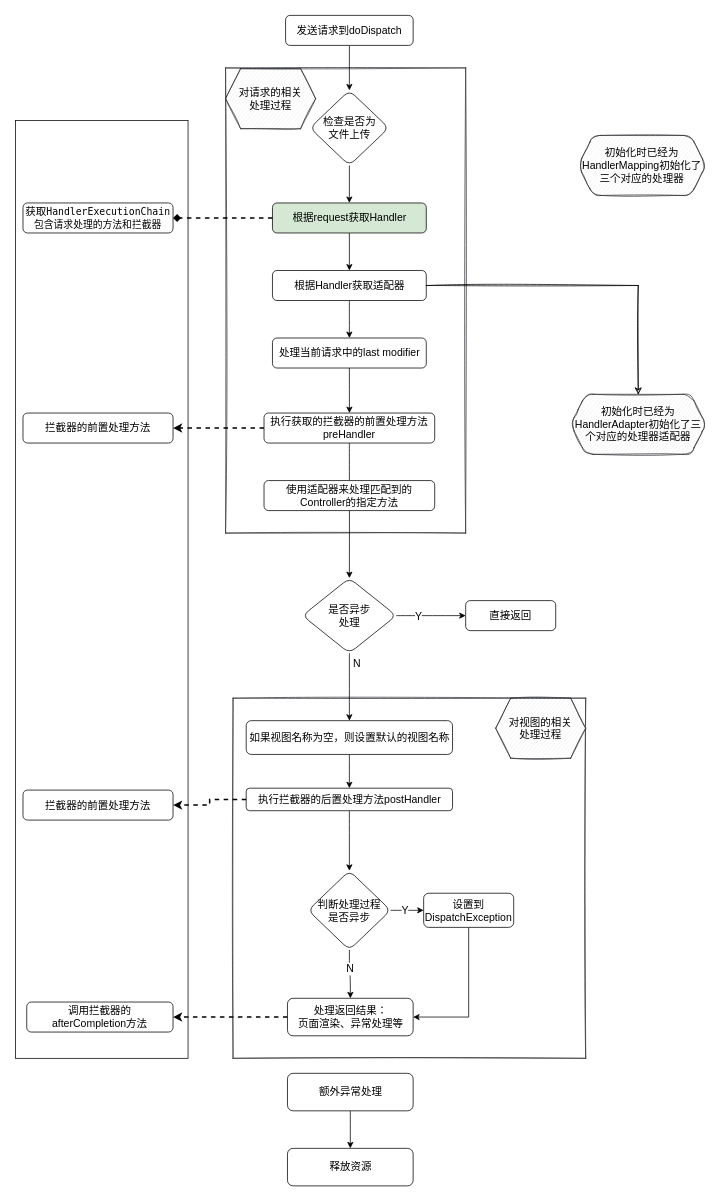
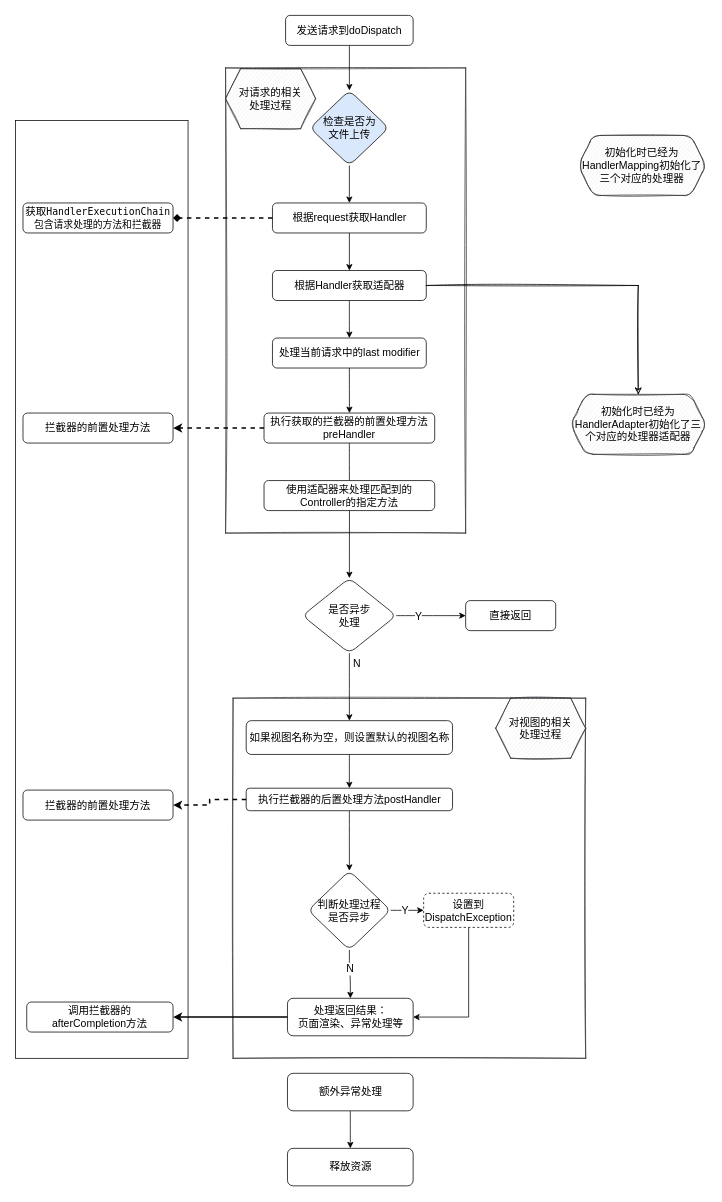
(349, 128) -> (349, 128)
(349, 218) -> (349, 218)
(468, 910) -> (468, 910)
(234, 1017) -> (234, 1017)
